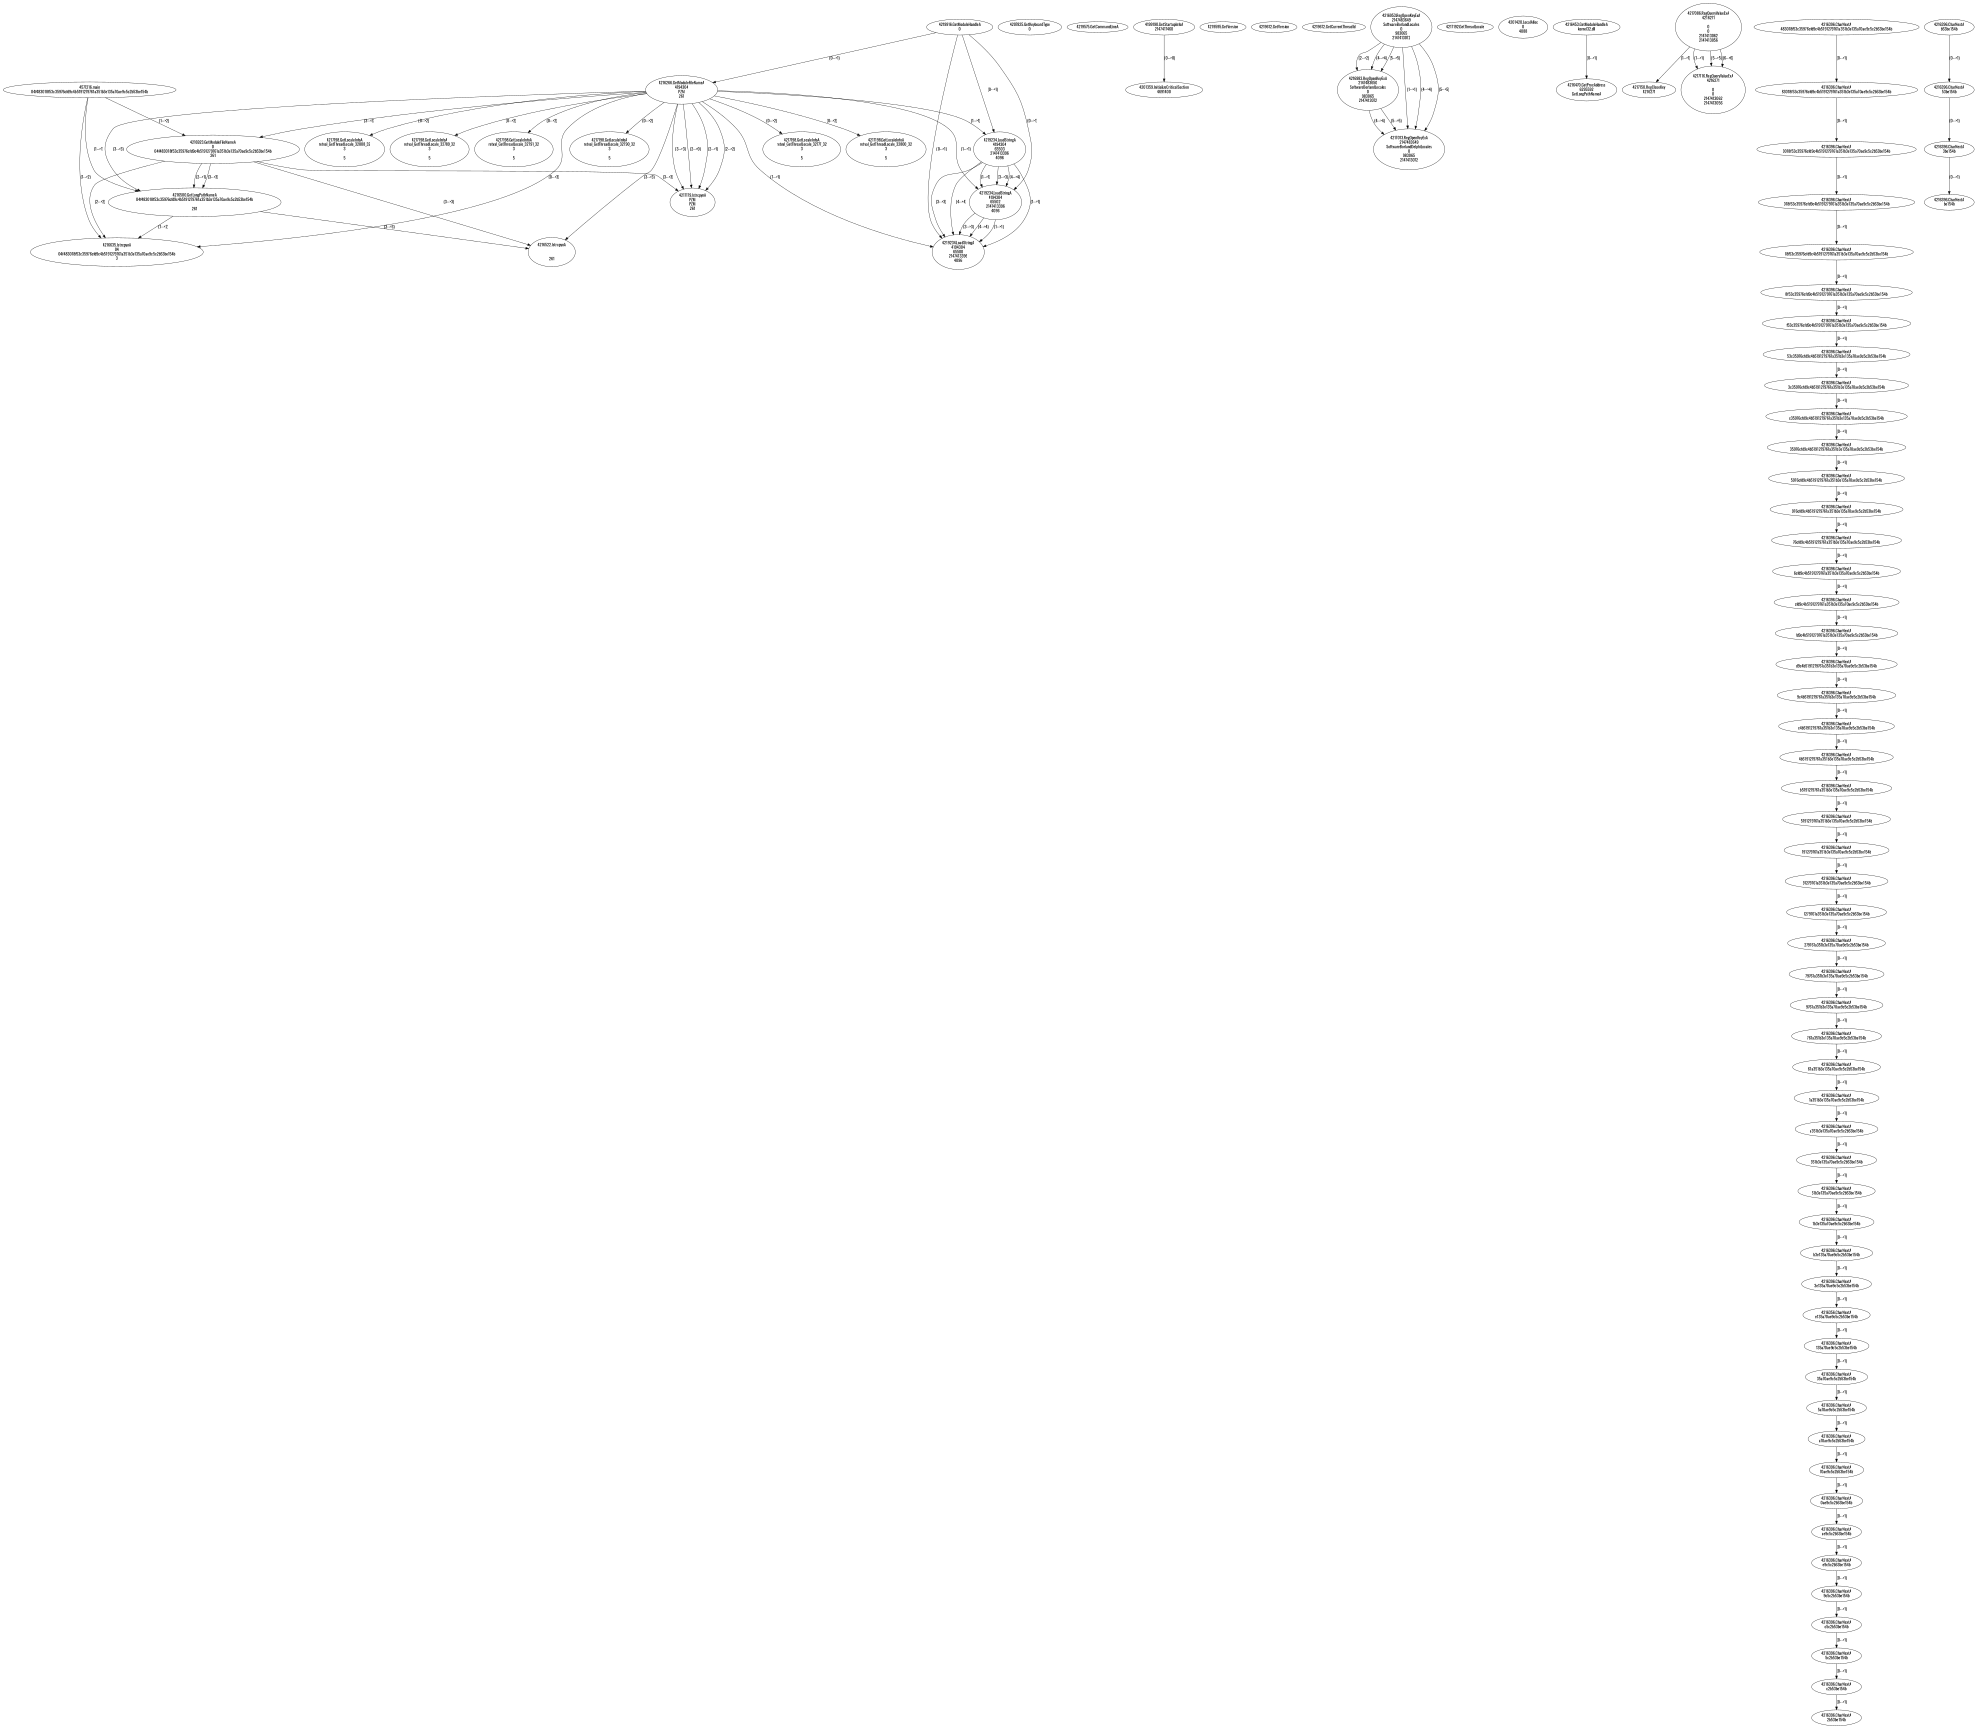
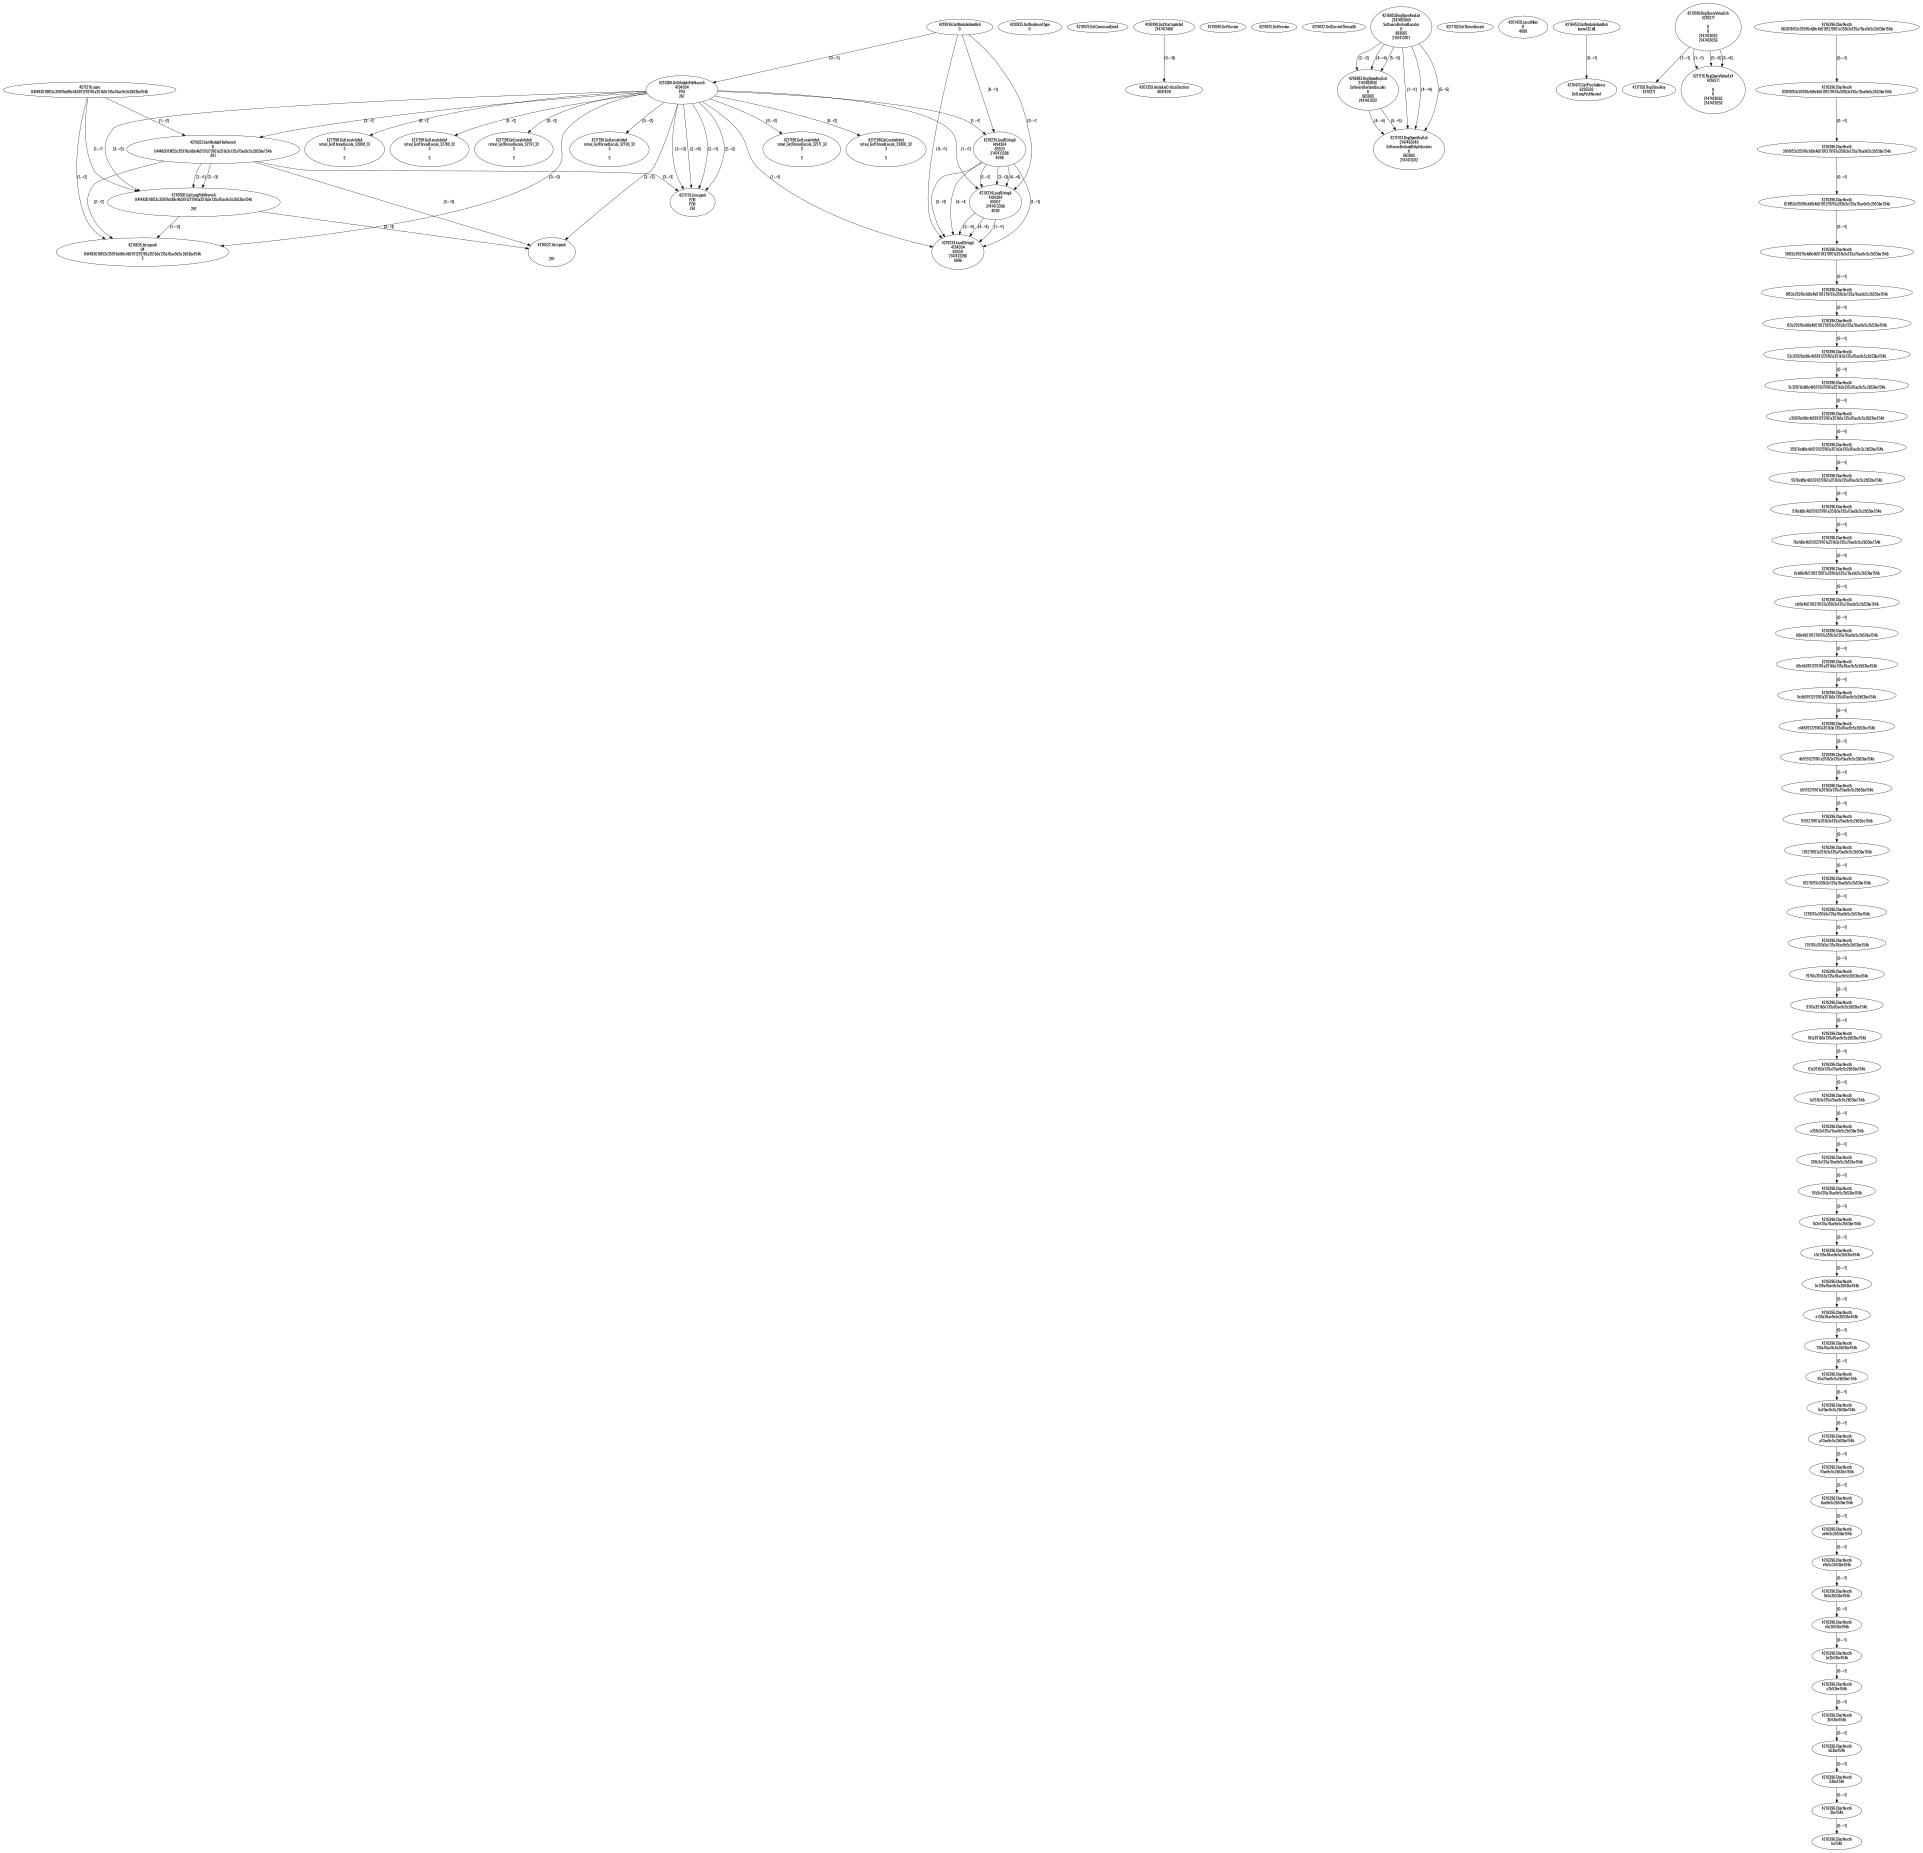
none -> (1837, 1732)
